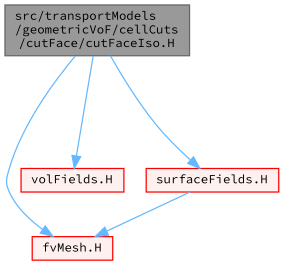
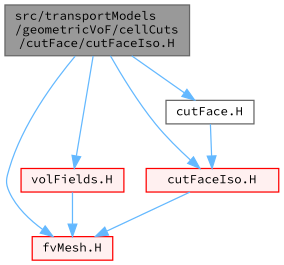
none -> (210, 112)
(212, 180) -> (212, 180)
none -> (72, 208)
